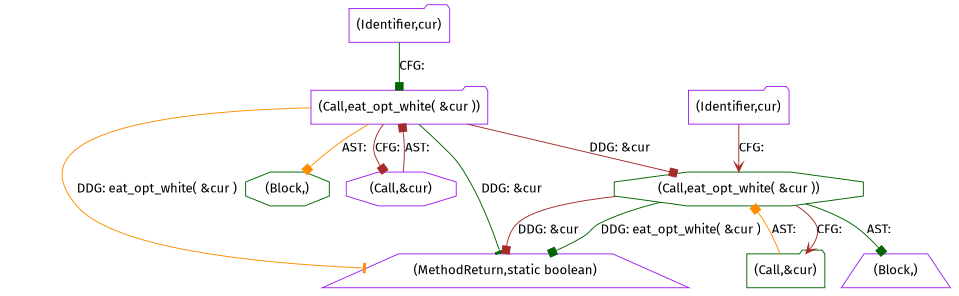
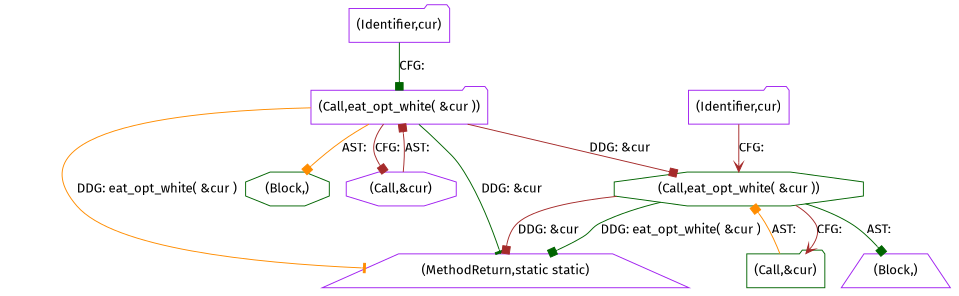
(506, 271) -> (506, 271)
